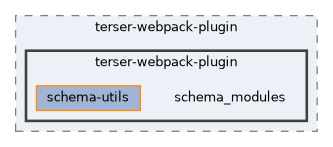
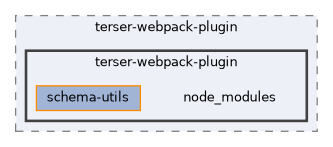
(230, 98) -> (230, 98)
